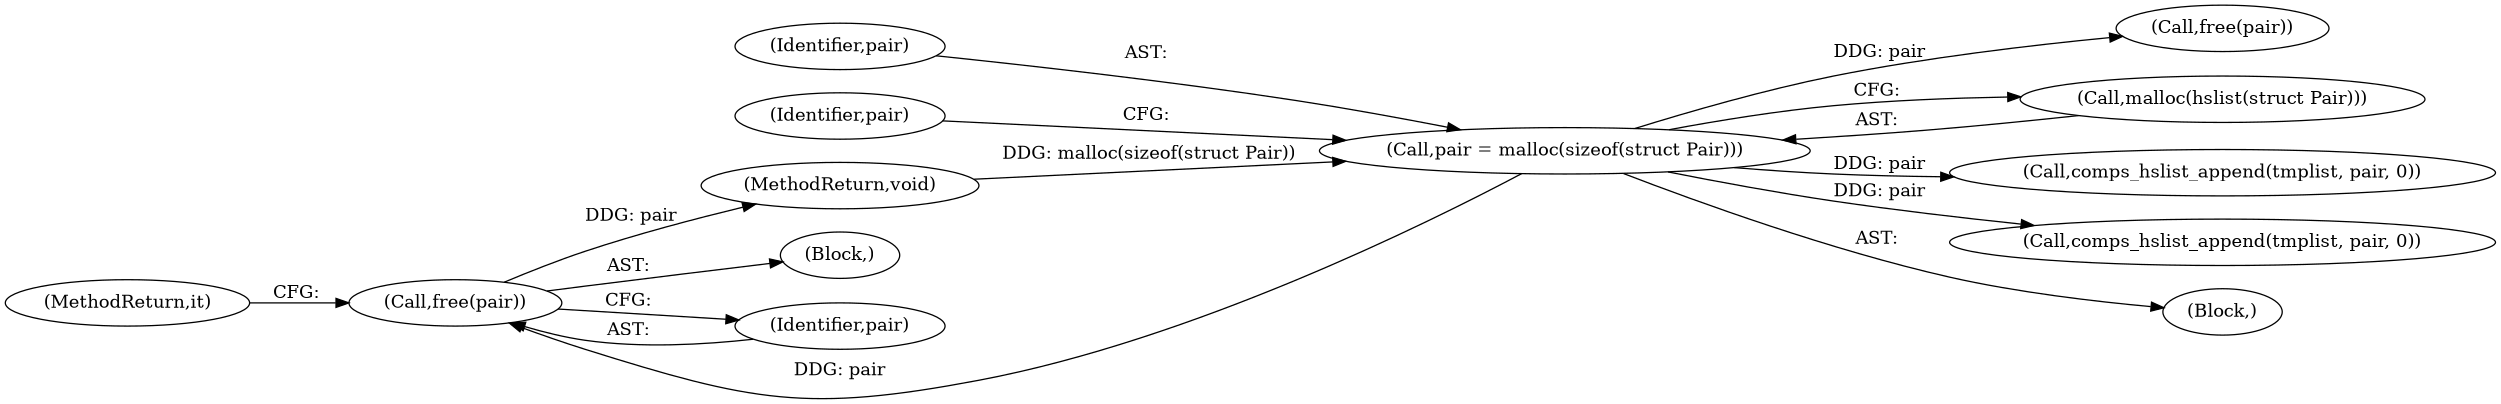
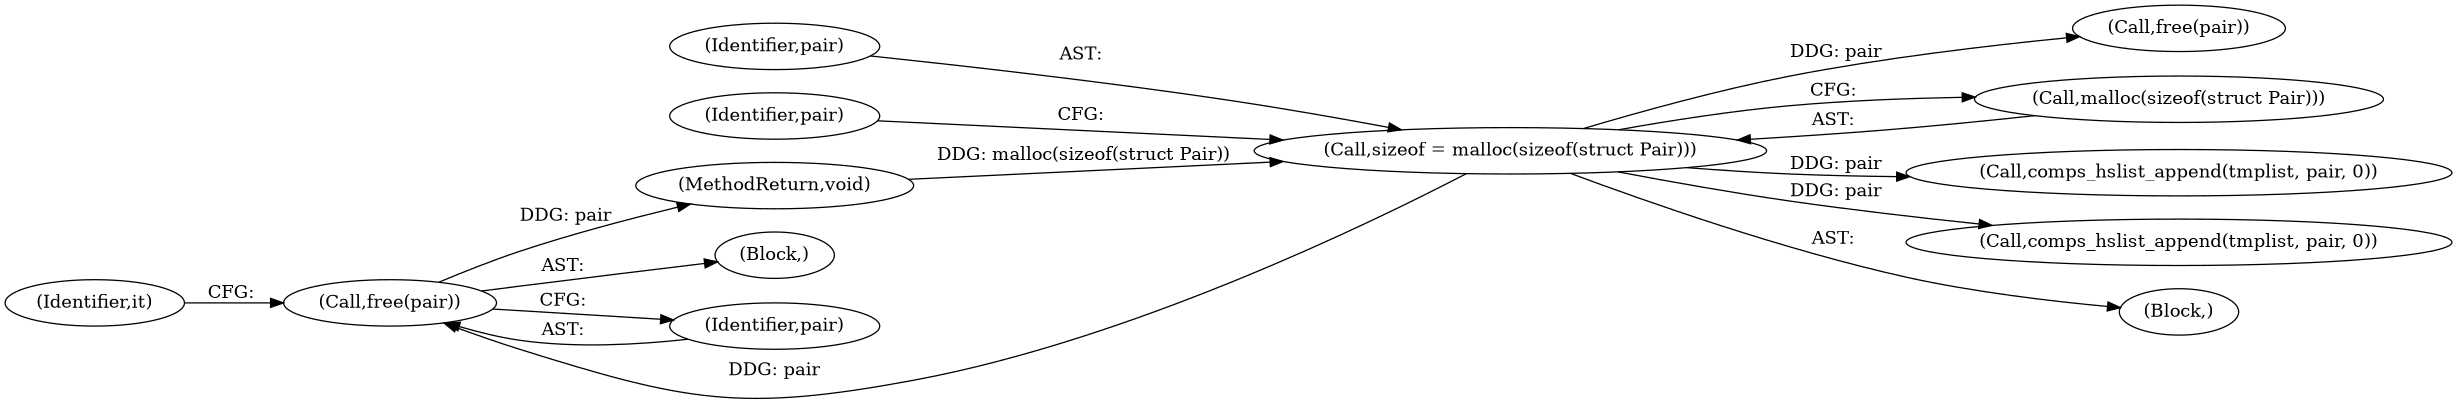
(2223, 99) -> (2179, 99)
(1565, 151) -> (1510, 151)
(127, 303) -> (95, 303)
